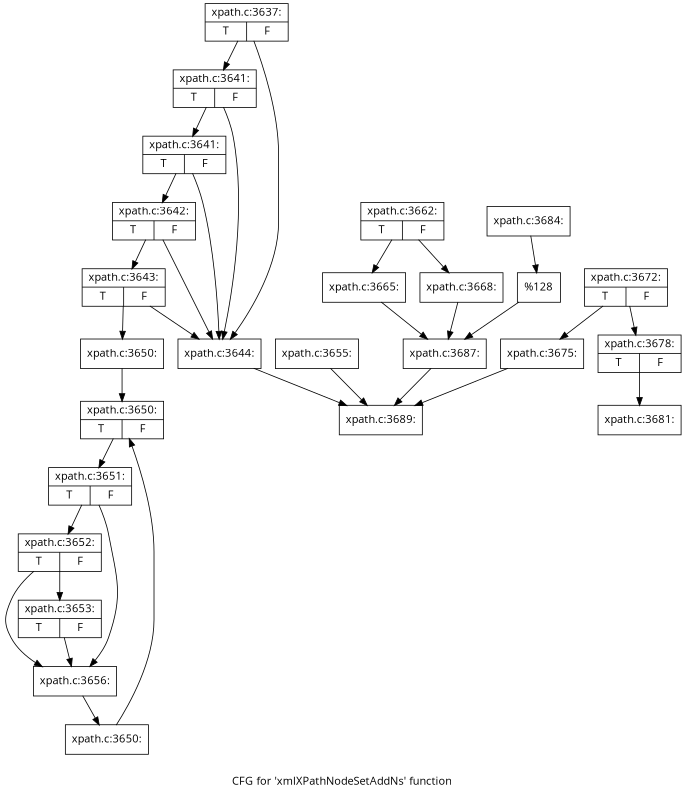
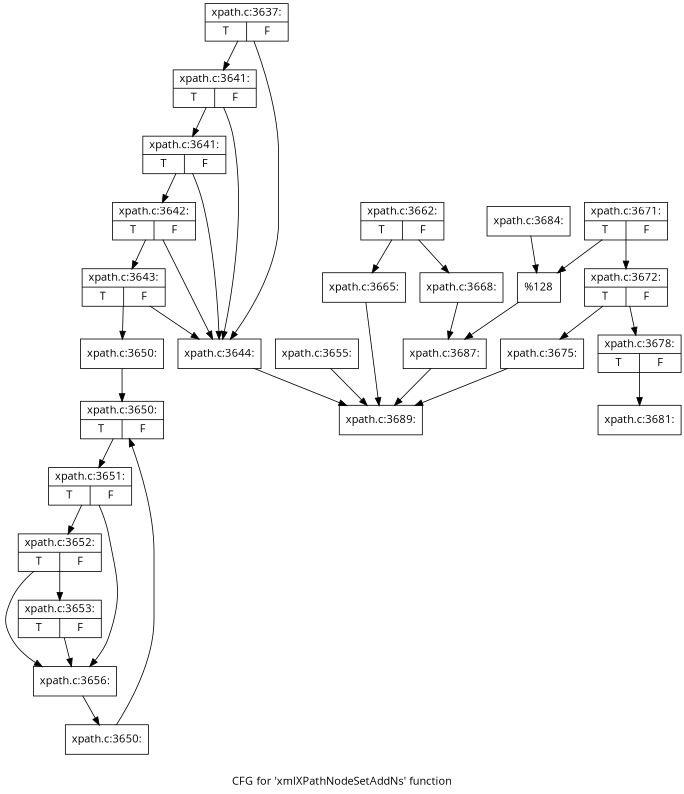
none -> (626, 221)
(401, 318) -> (372, 350)
